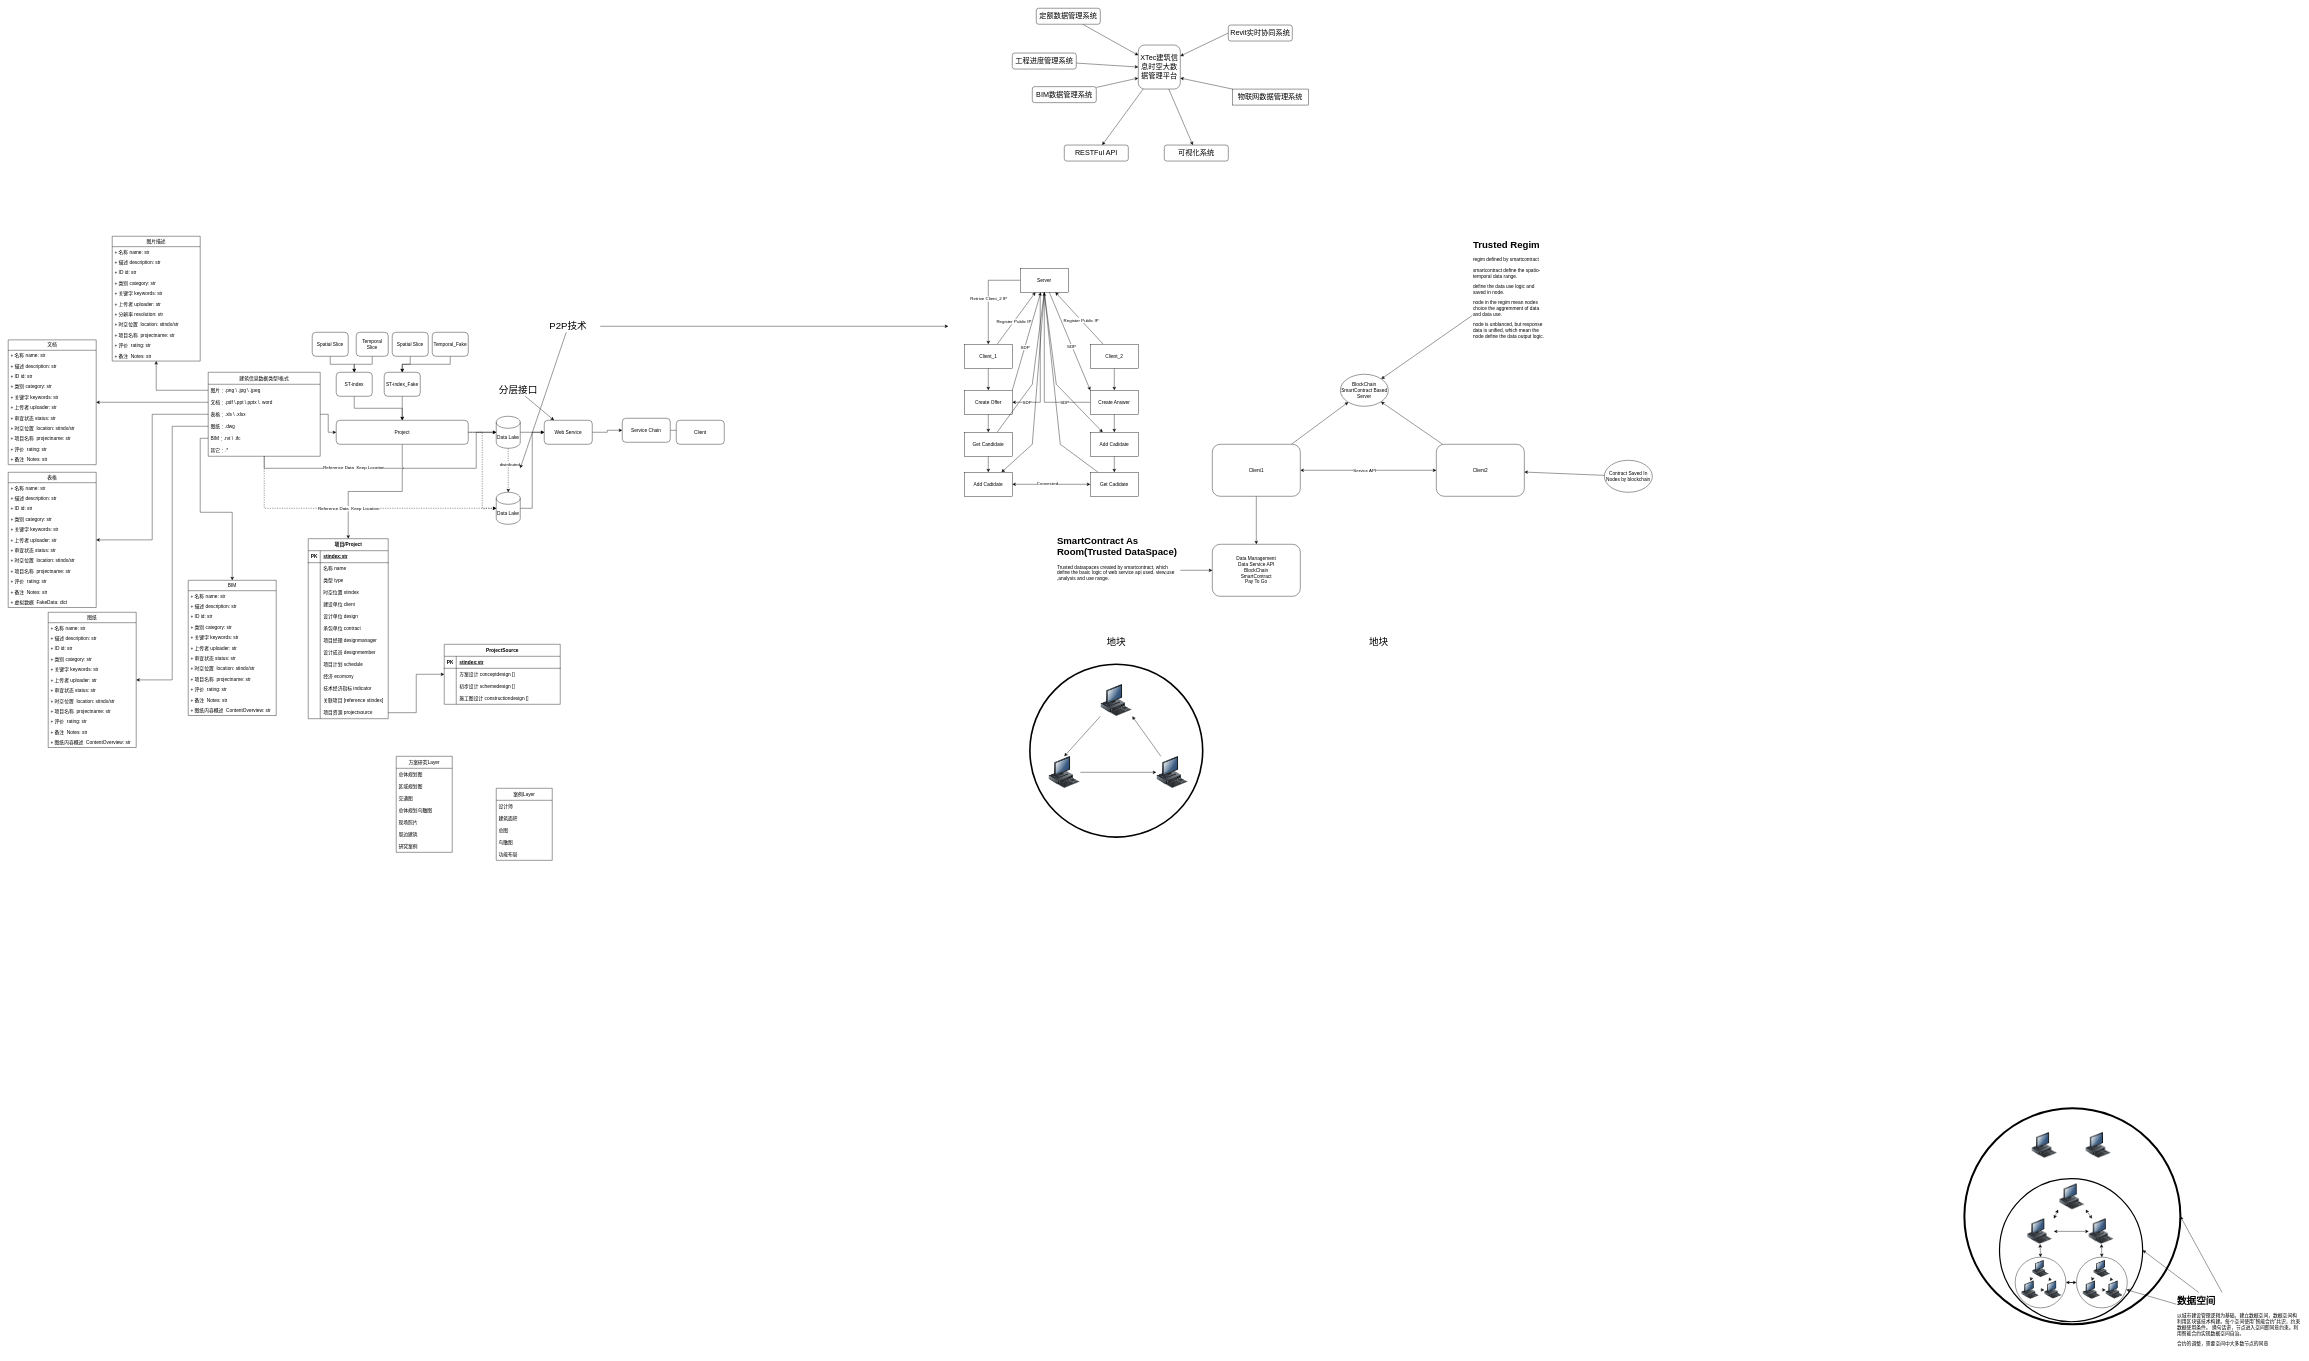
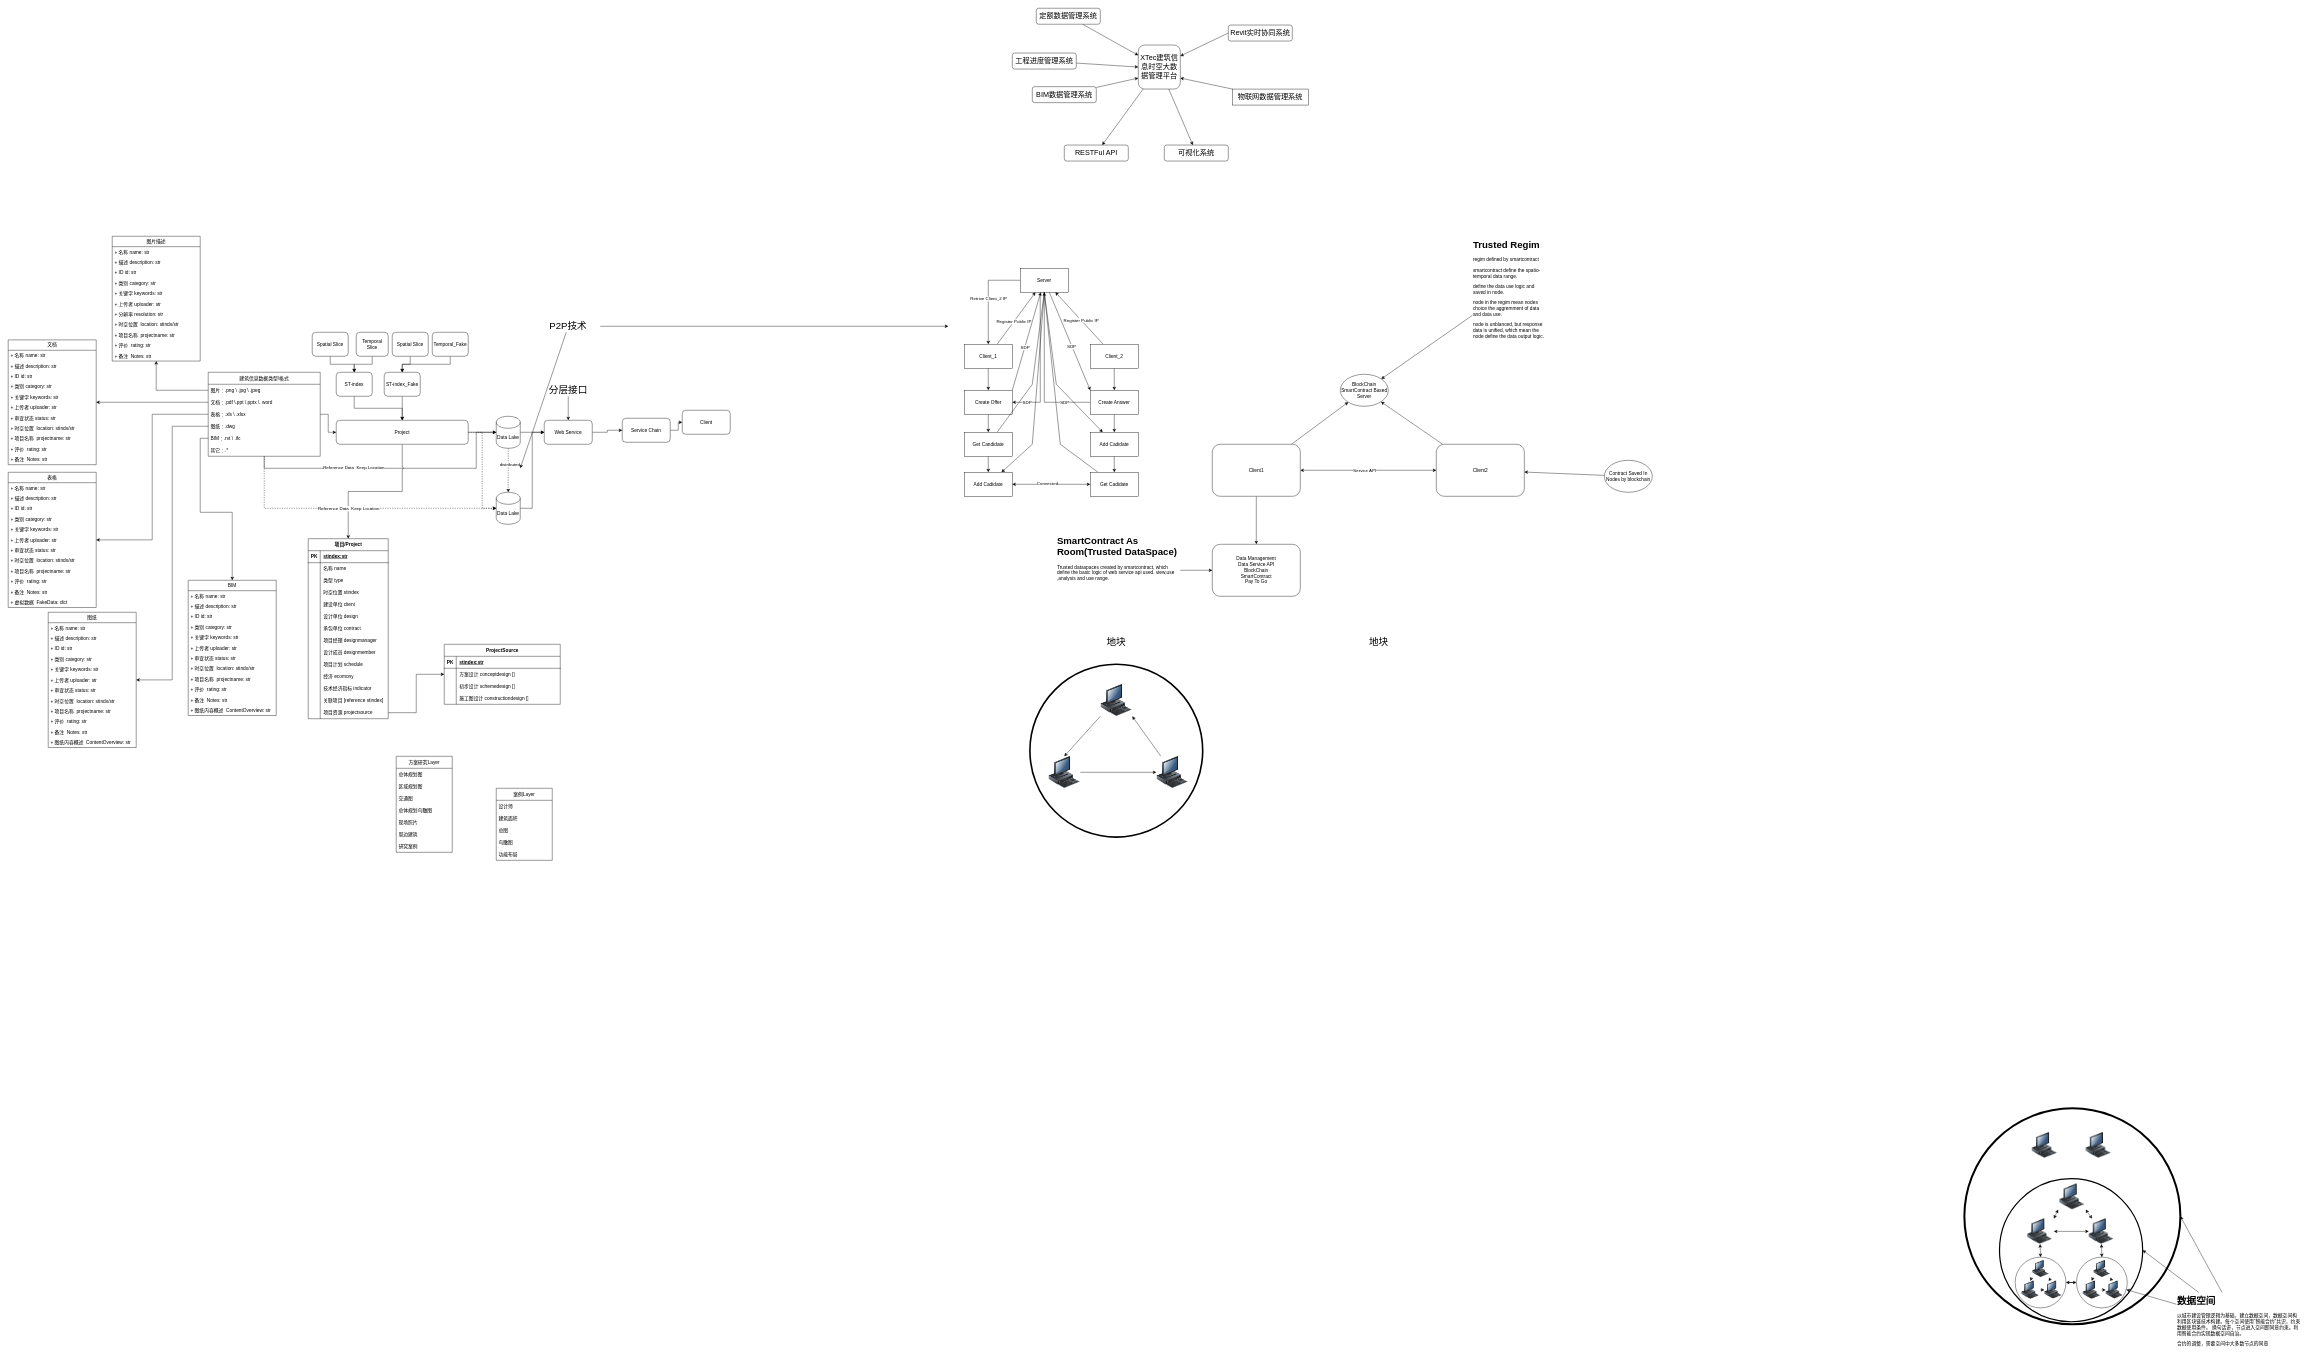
(518, 390) -> (568, 390)
(700, 432) -> (706, 422)
